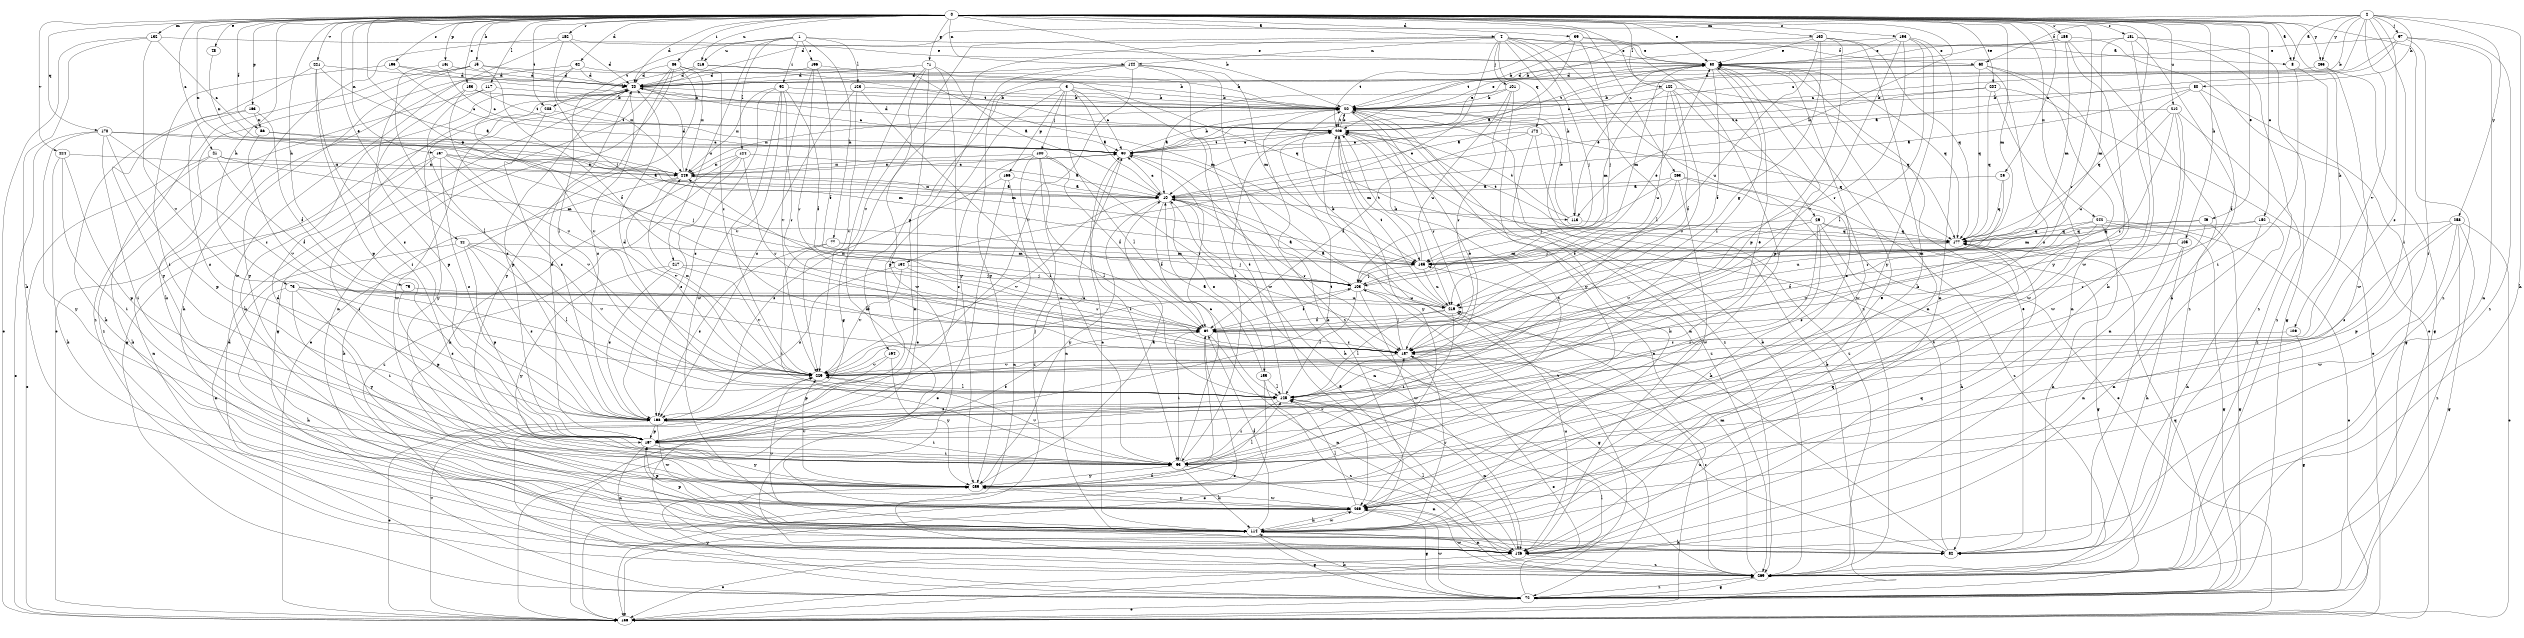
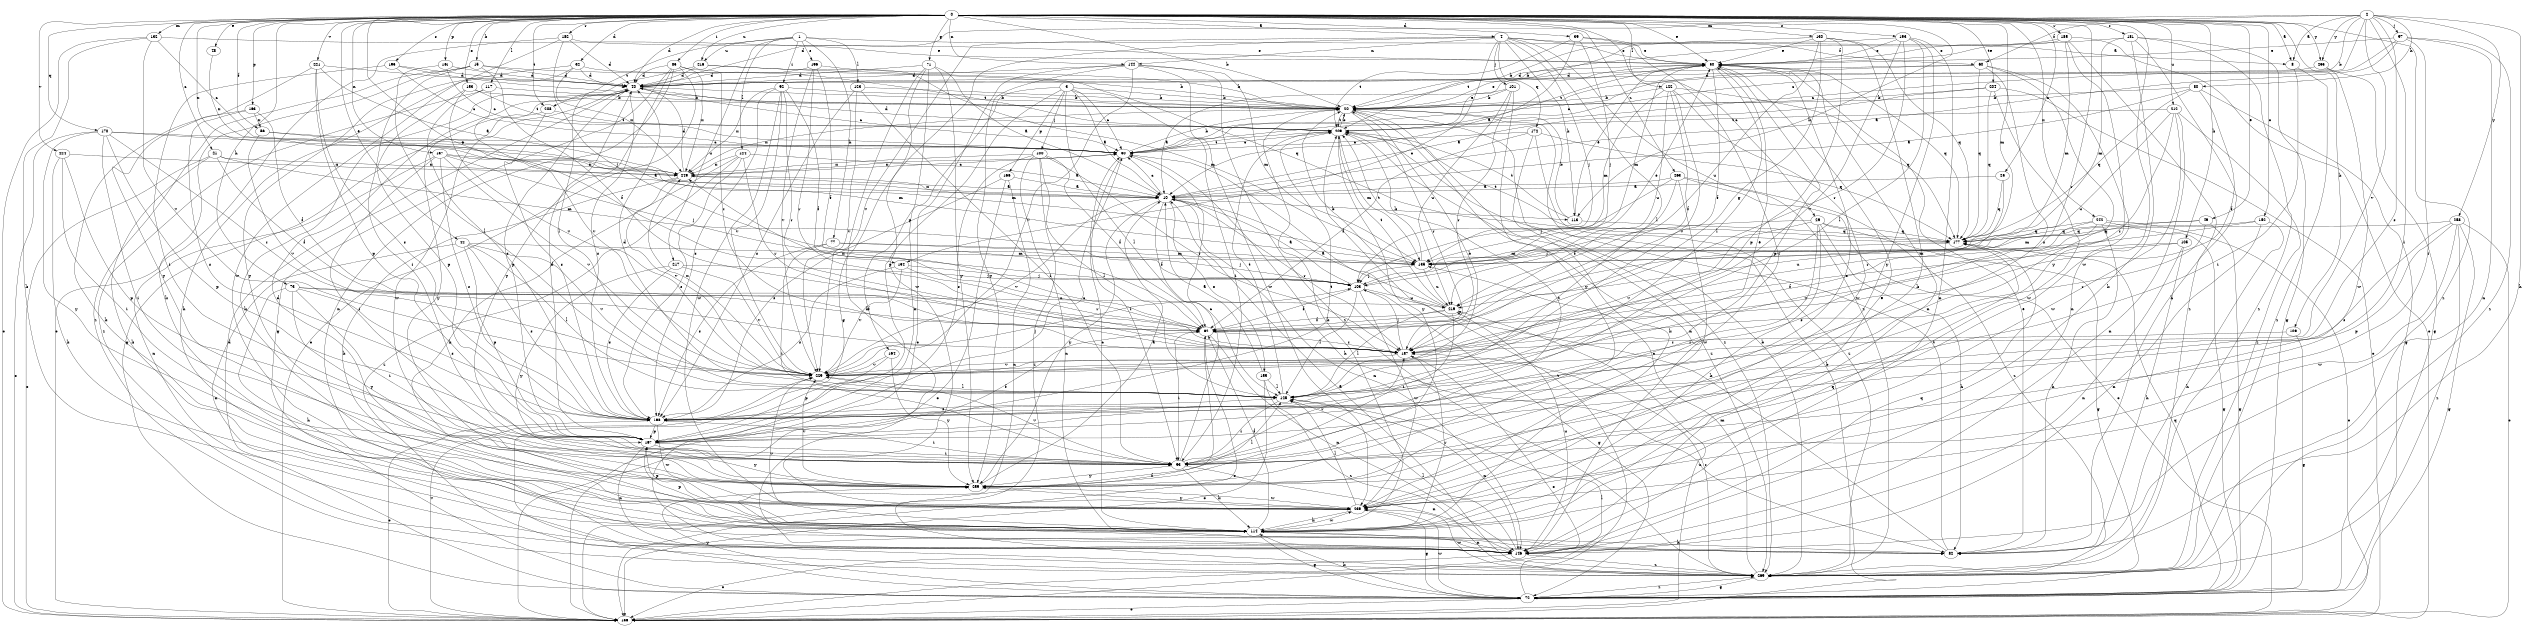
(408, 287) -> none
